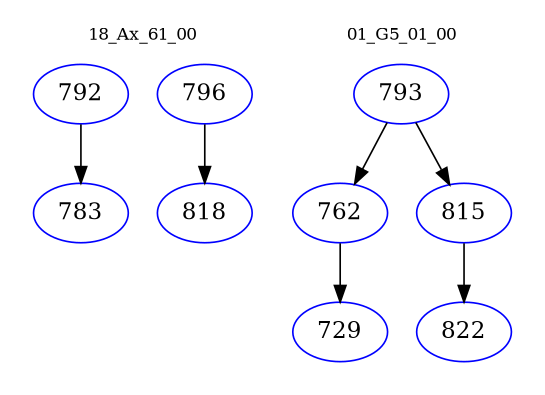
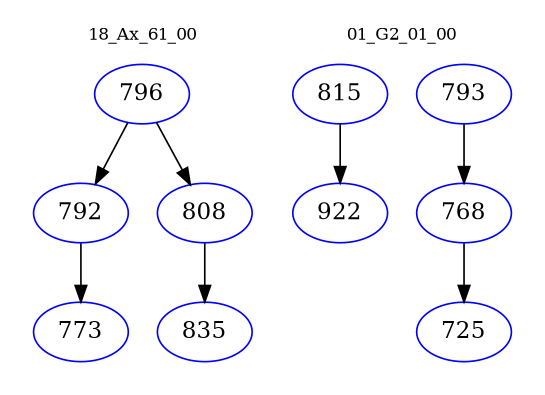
(402, 36) -> (402, 36)
none -> (116, 146)
(429, 146) -> none
(81, 213) -> (81, 332)
(205, 213) -> (205, 213)
(340, 213) -> (464, 213)
none -> (205, 332)
(340, 332) -> (464, 332)
(464, 332) -> (340, 213)
